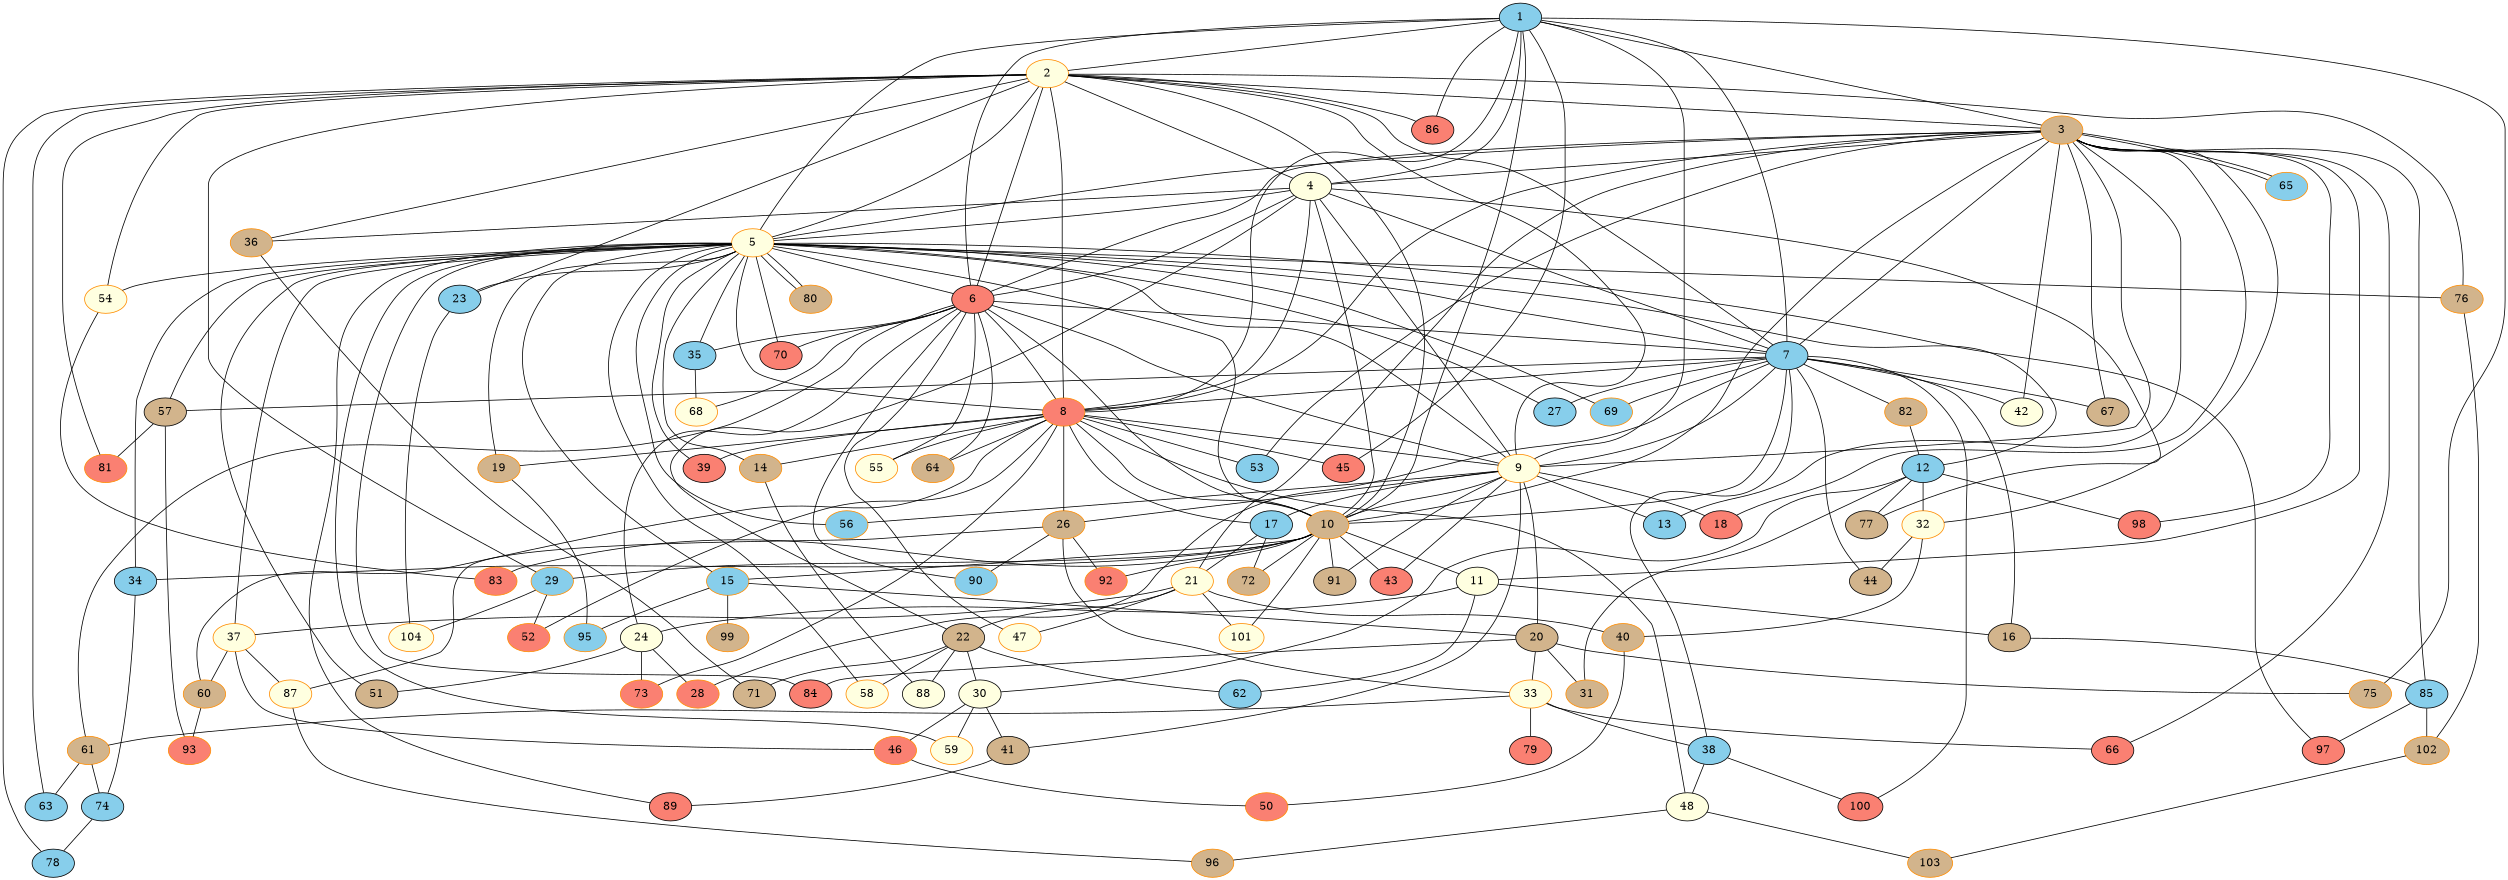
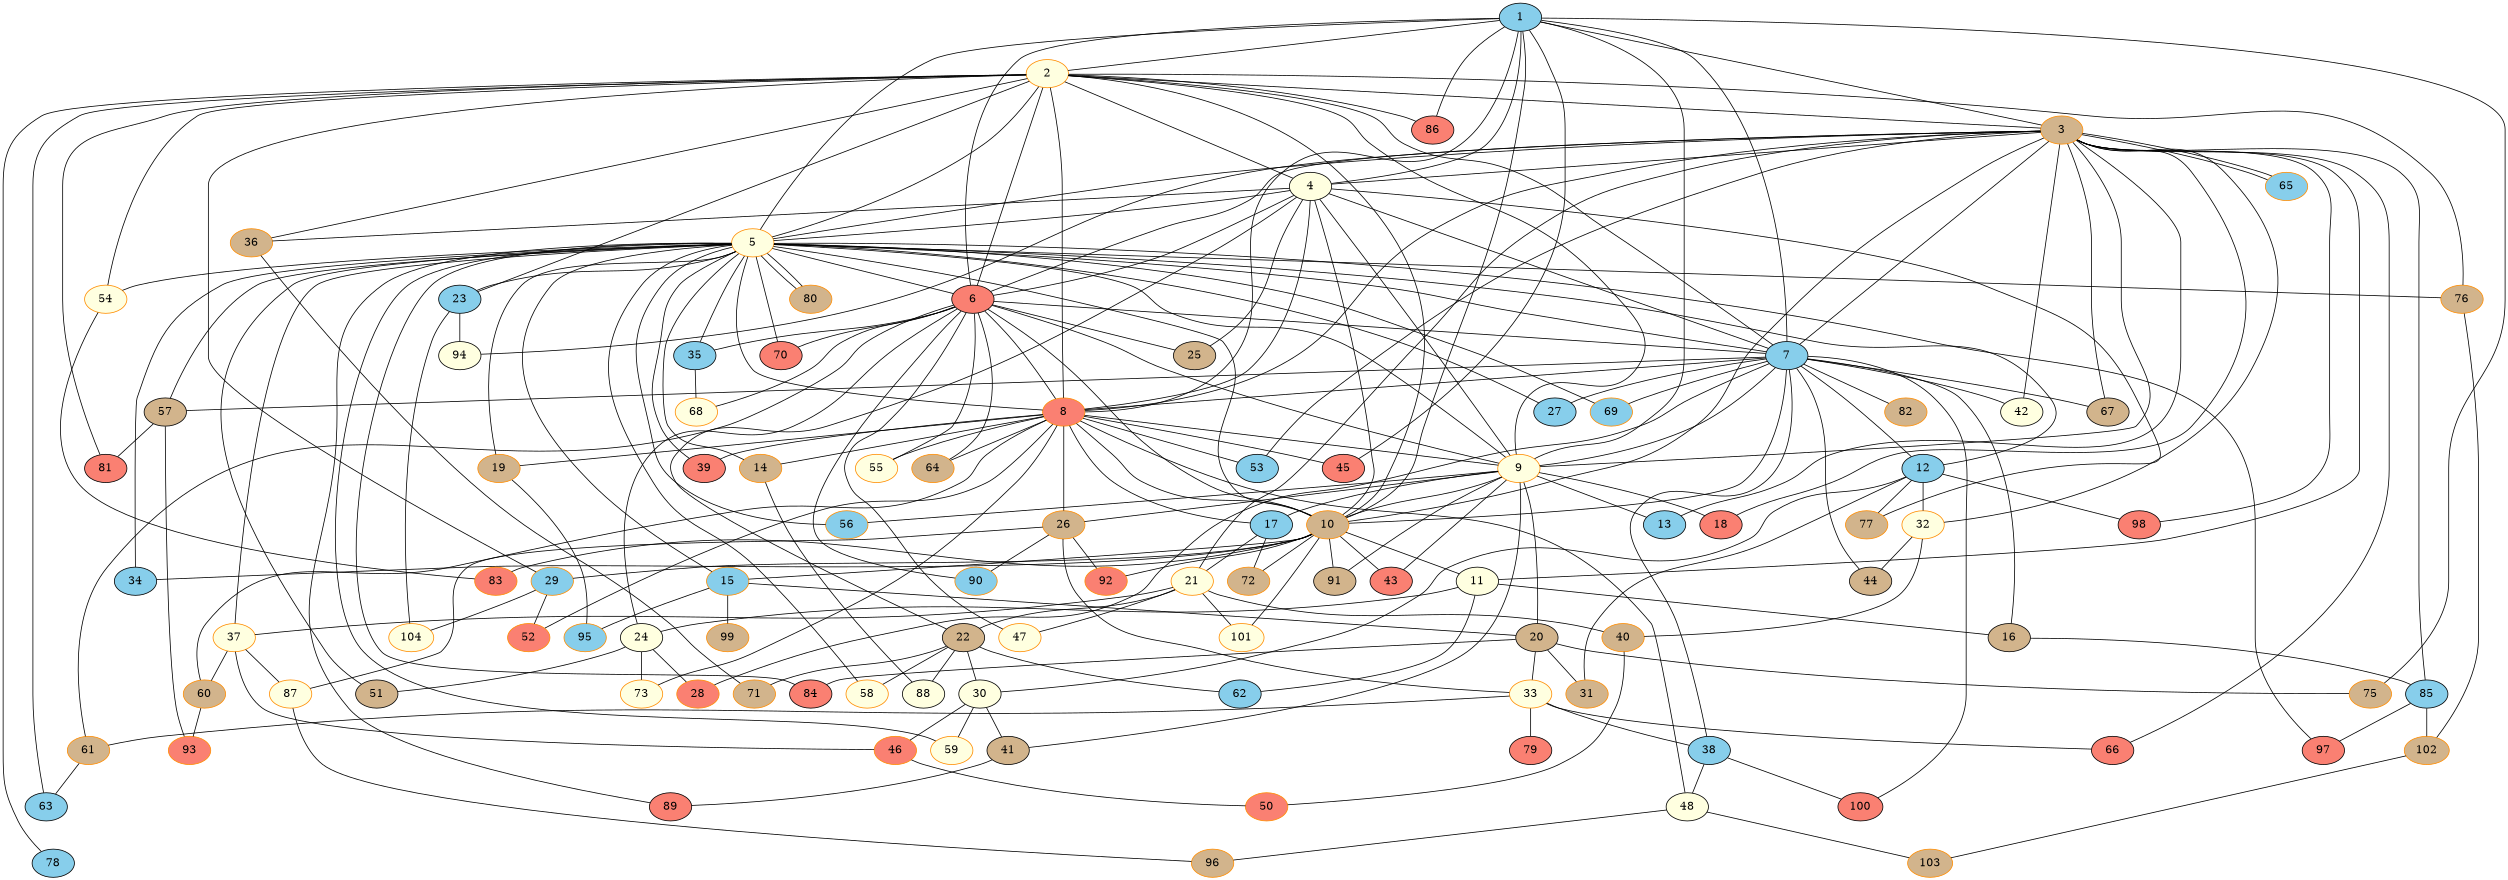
none -> (460, 356)
none -> (1195, 356)
(1913, 437) -> (1858, 409)
(106, 468) -> (106, 468)
(1867, 525) -> (1867, 525)
(642, 694) -> (642, 694)
(754, 694) -> (754, 694)
(103, 807) -> none
